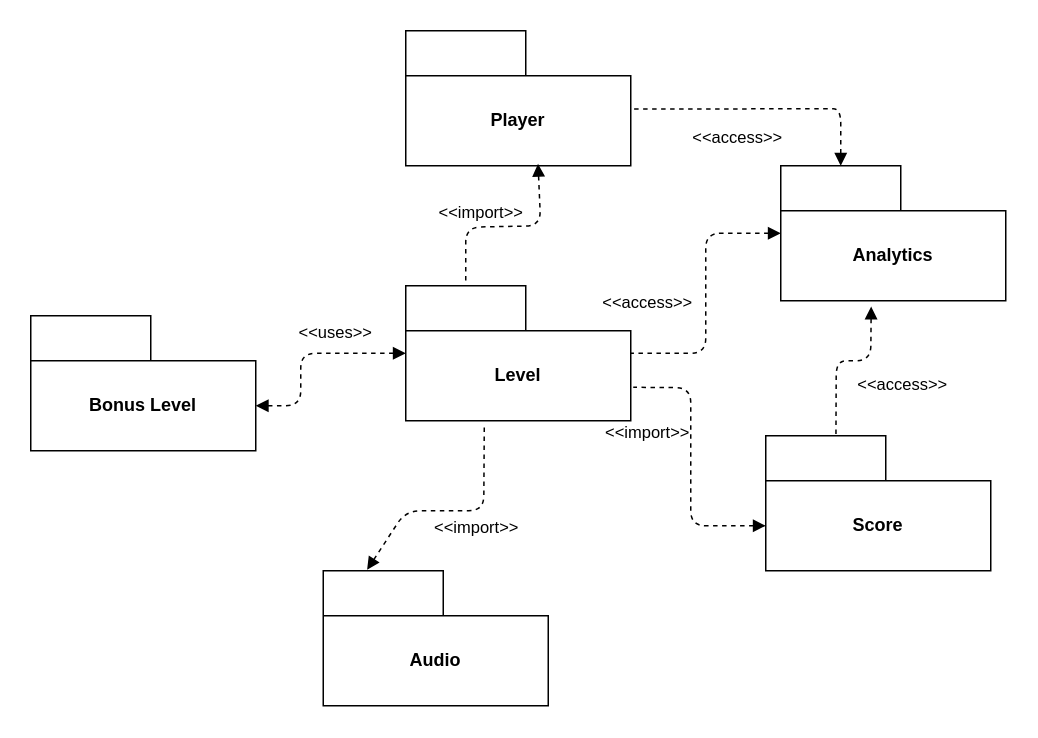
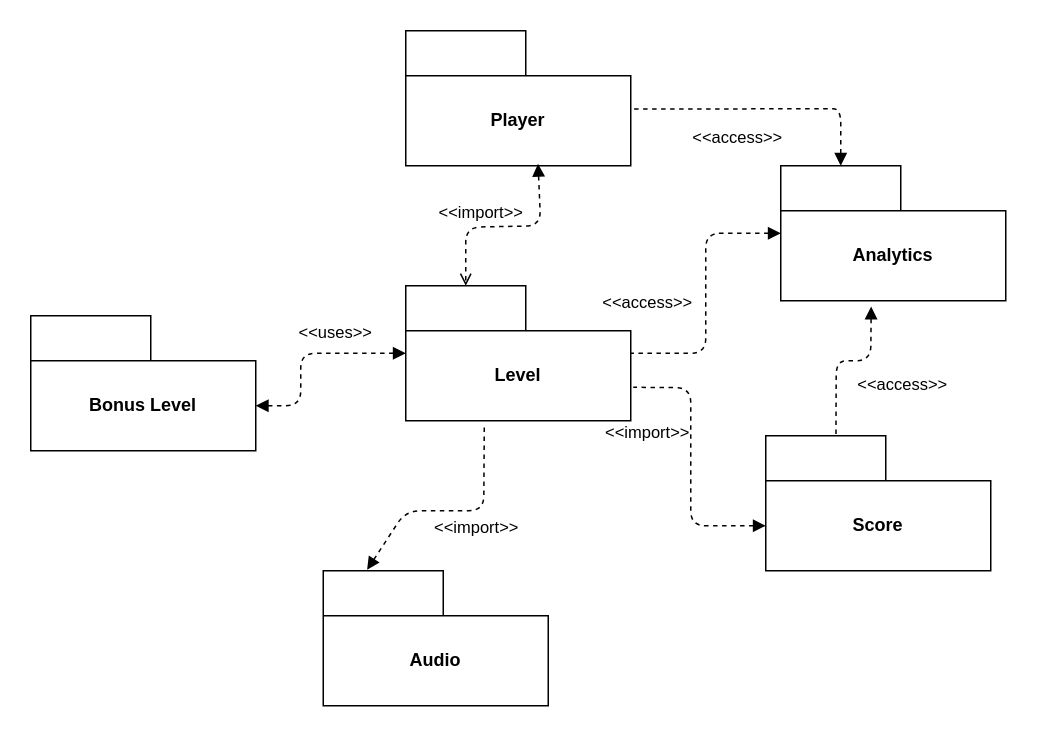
(466, 280) -> (466, 278)
